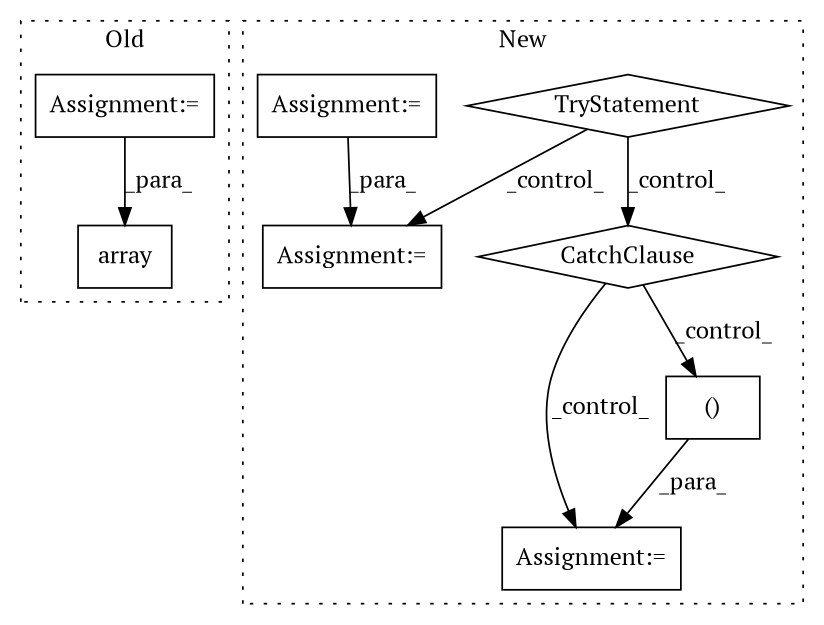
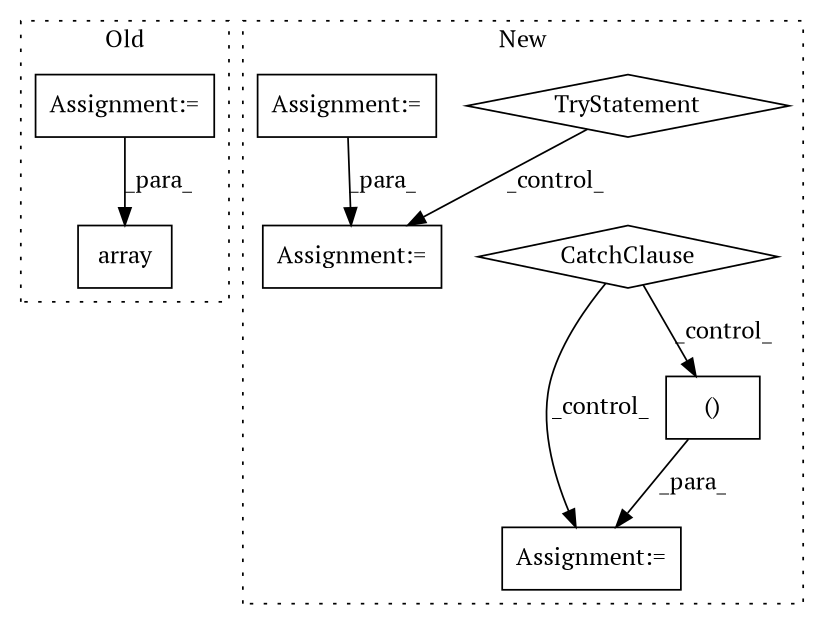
(628, 173) -> none
